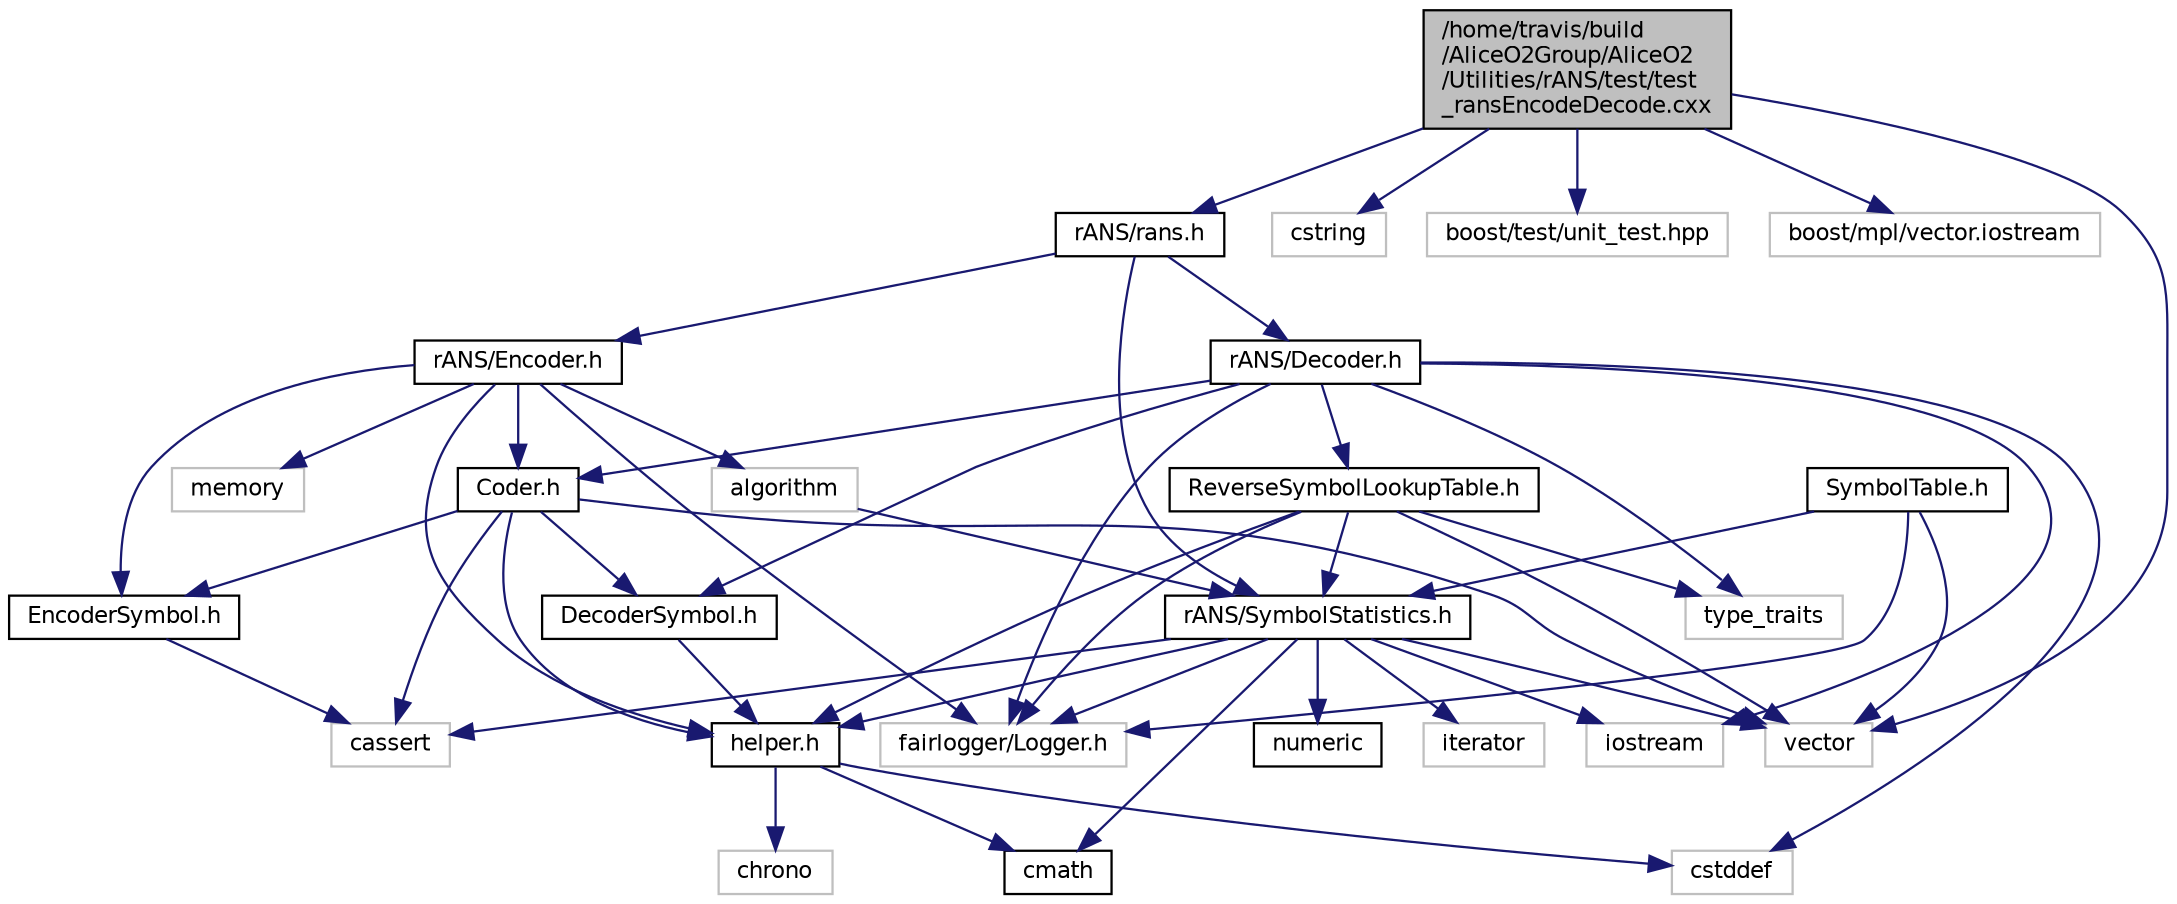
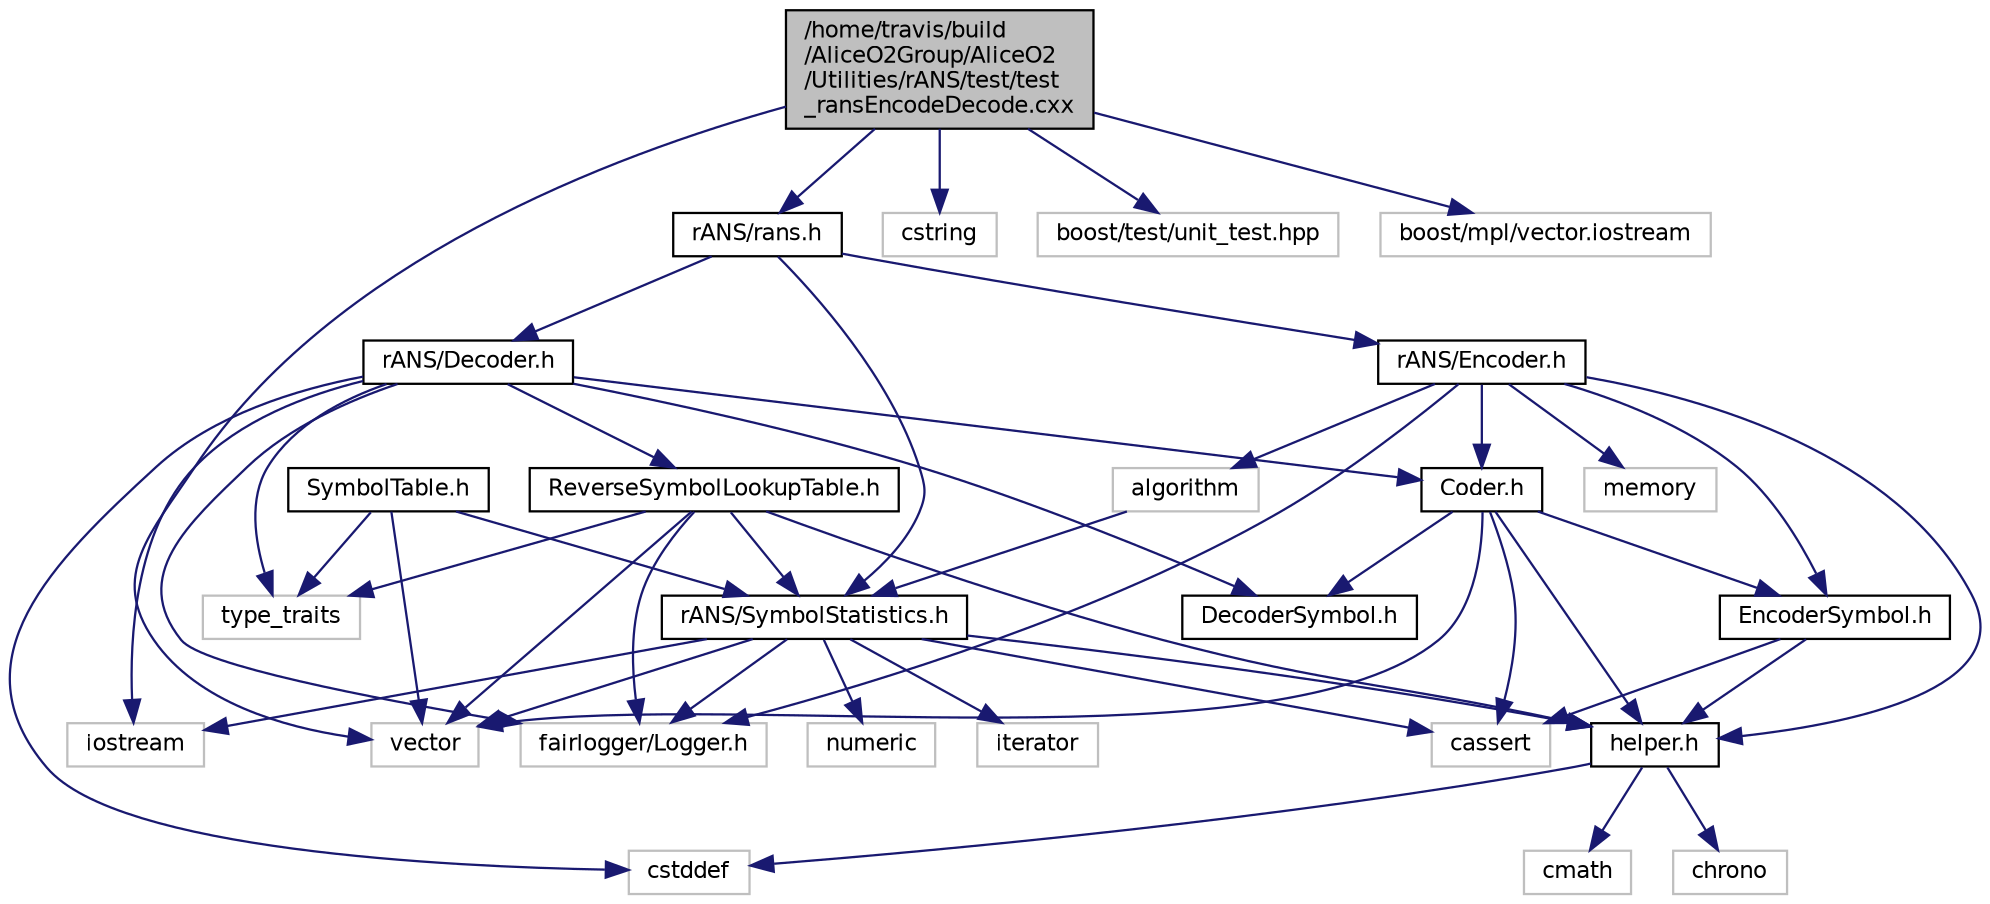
(710, 673) -> (1754, 675)
(1471, 698) -> (342, 545)
(1191, 742) -> none
(1318, 745) -> (871, 745)
(1058, 872) -> (1577, 872)
